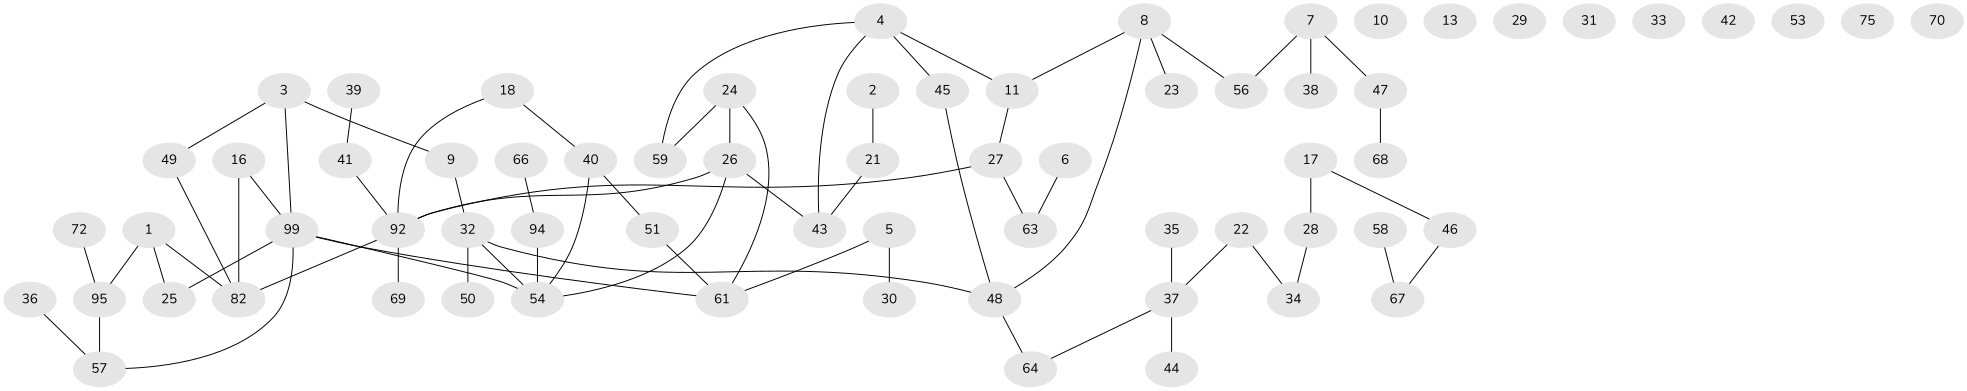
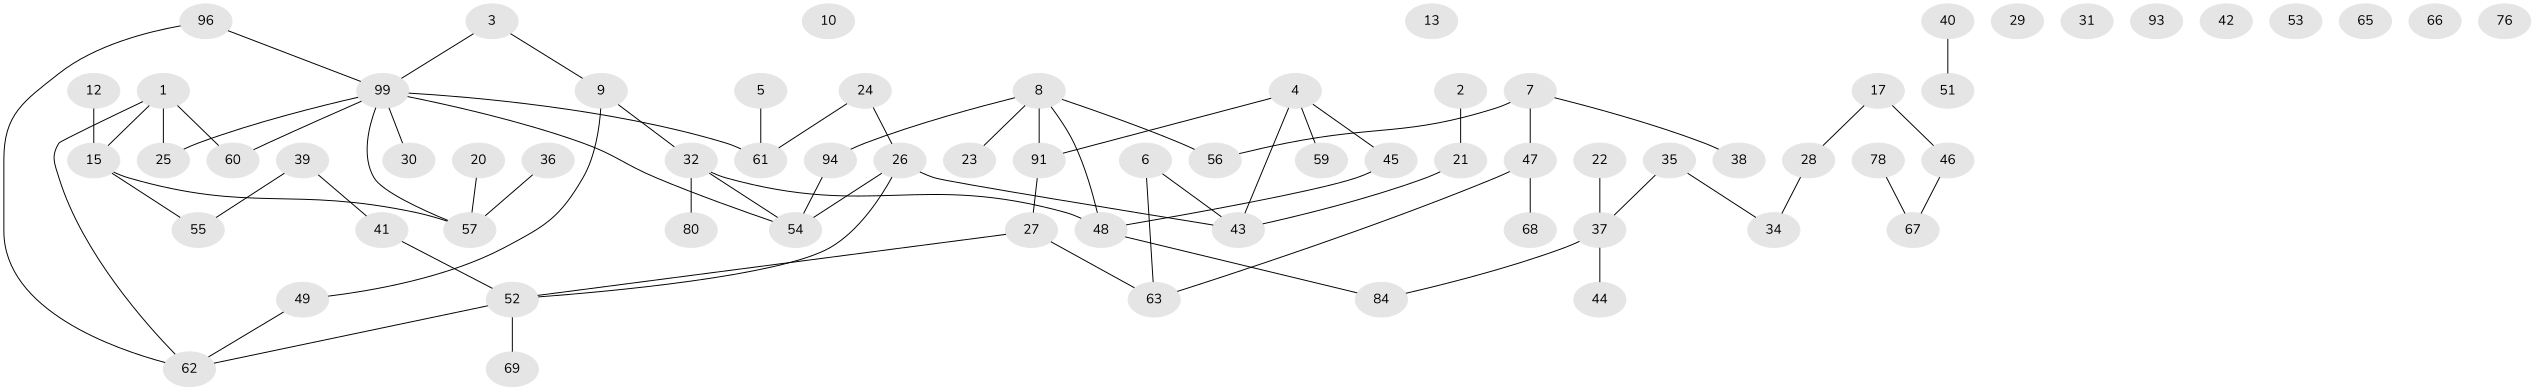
(1659, 21) -> (2157, 21)
(1868, 21) -> (2365, 21)
(1937, 21) -> (2505, 21)
(507, 91) -> none
(1012, 91) -> (1039, 160)
(227, 126) -> (502, 248)
(695, 126) -> none
none -> (233, 160)
(239, 160) -> (206, 21)
none -> (478, 160)
none -> (1192, 195)
(531, 202) -> (932, 121)
(79, 230) -> (94, 91)
none -> (198, 230)
(398, 230) -> (512, 300)
(1380, 230) -> (1878, 160)
(577, 234) -> none
none -> (1345, 235)
(687, 265) -> none
(889, 265) -> (396, 125)
(1267, 265) -> (1722, 195)
(100, 300) -> (94, 160)
(239, 300) -> (189, 369)
(468, 300) -> (691, 230)
(1030, 369) -> (1381, 300)
